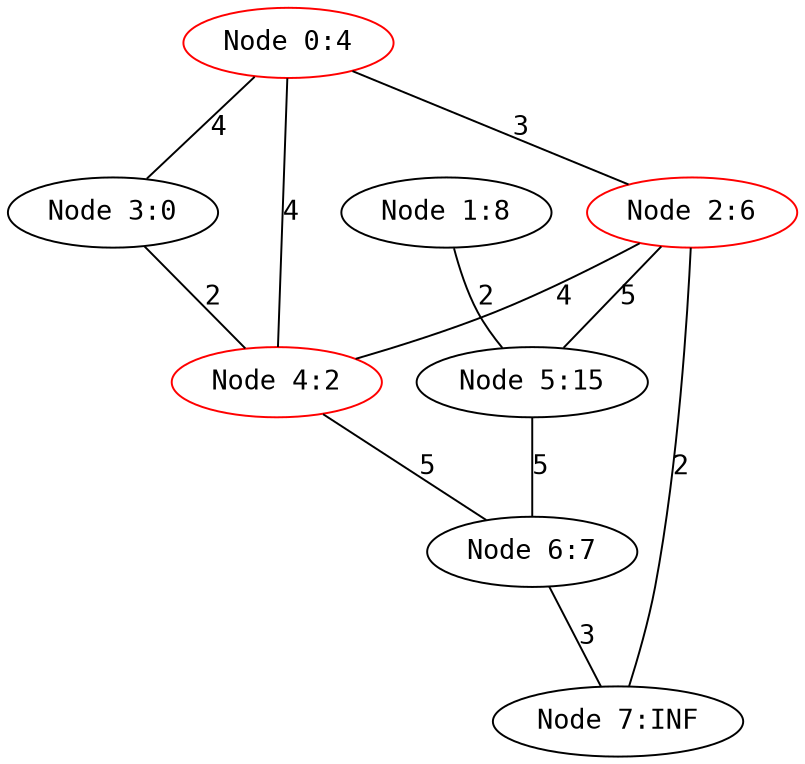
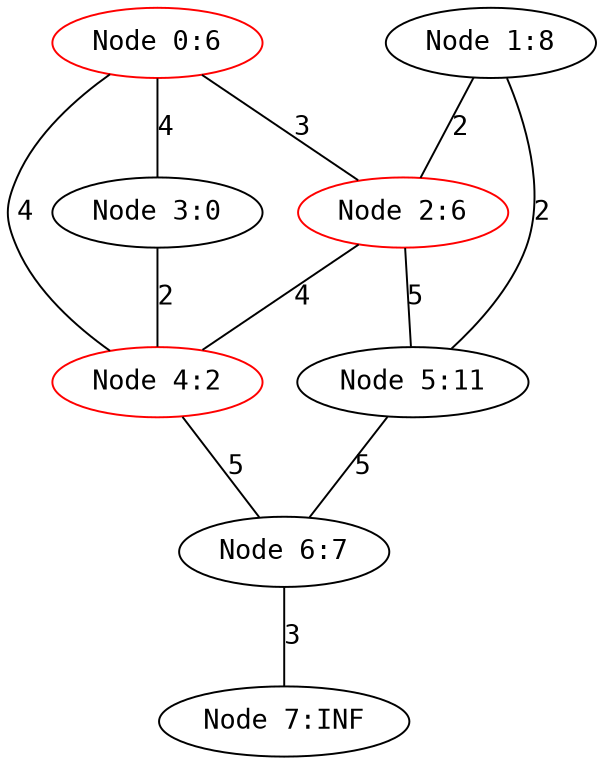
(289, 43) -> (157, 43)
(532, 382) -> (413, 382)
(673, 469) -> (447, 128)
